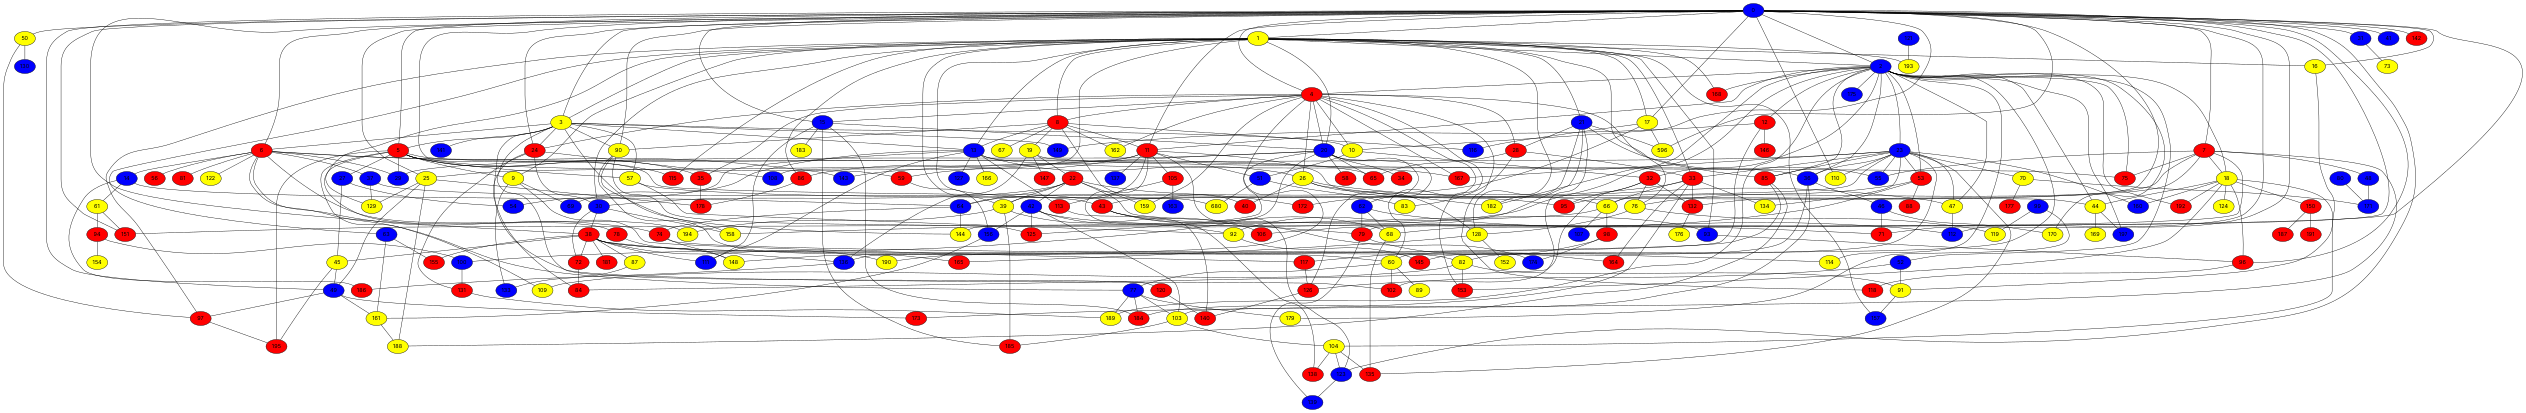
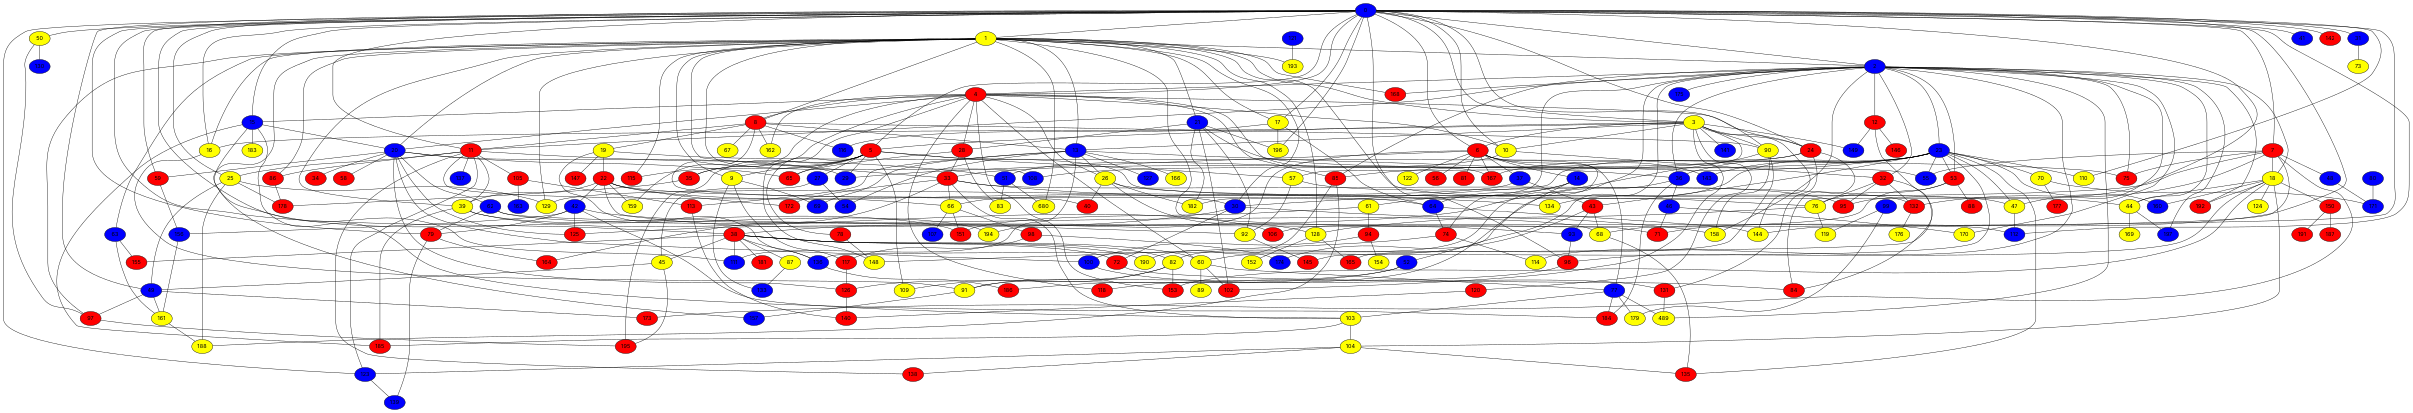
none -> (951, 131)
(1662, 150) -> (1278, 150)
(1111, 318) -> (1664, 318)
